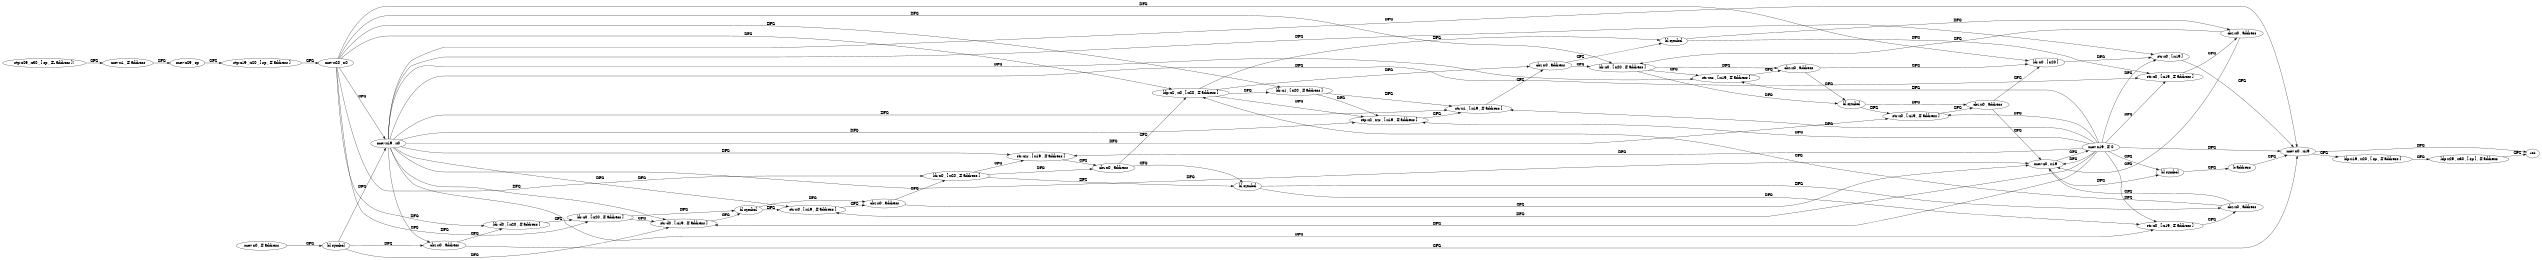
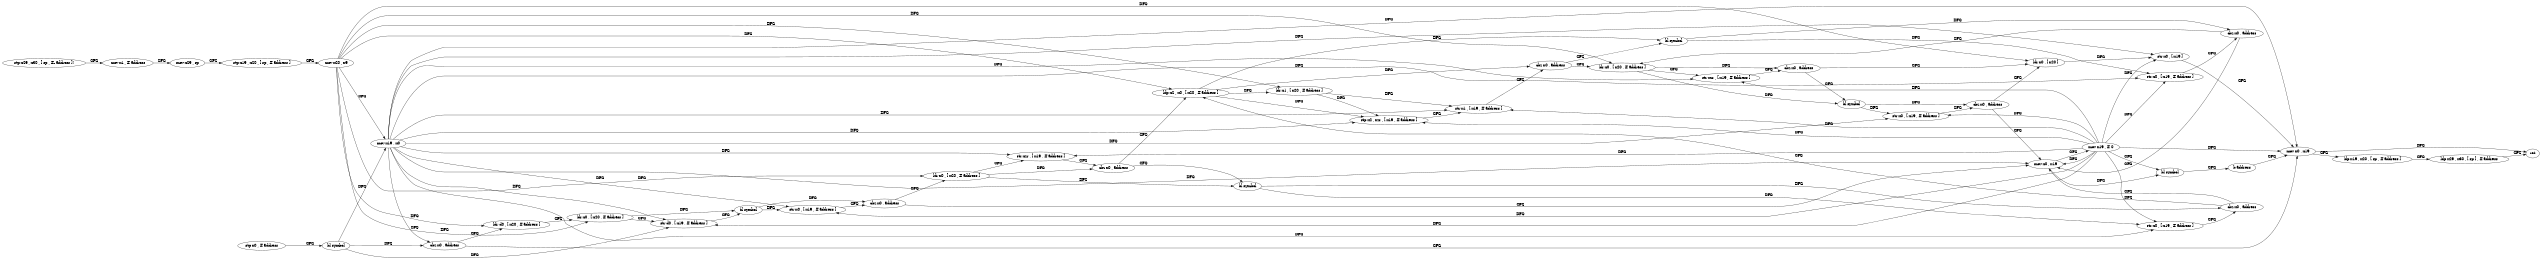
(336, 63) -> (336, 63)
(262, 246) -> (262, 246)
